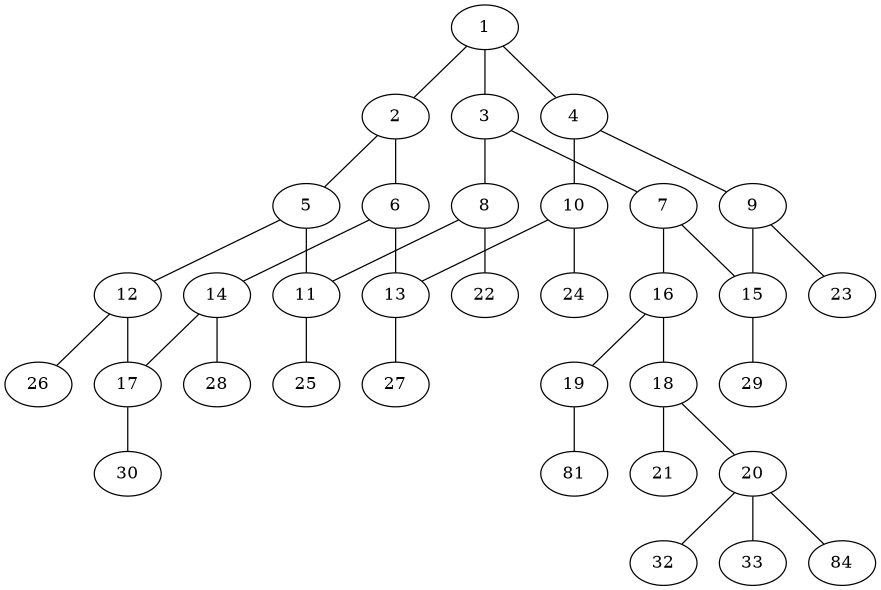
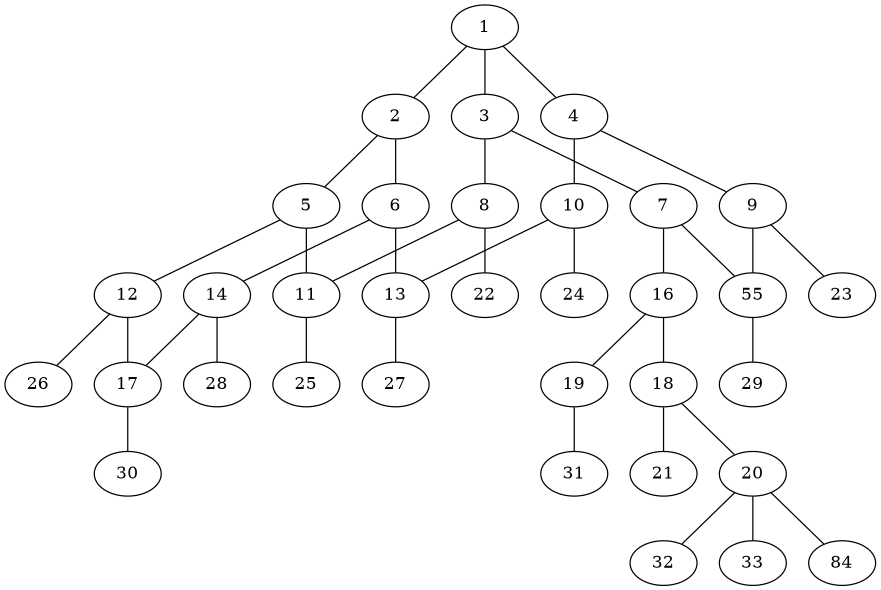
(753, 295) -> (753, 295)
(574, 474) -> (574, 474)
